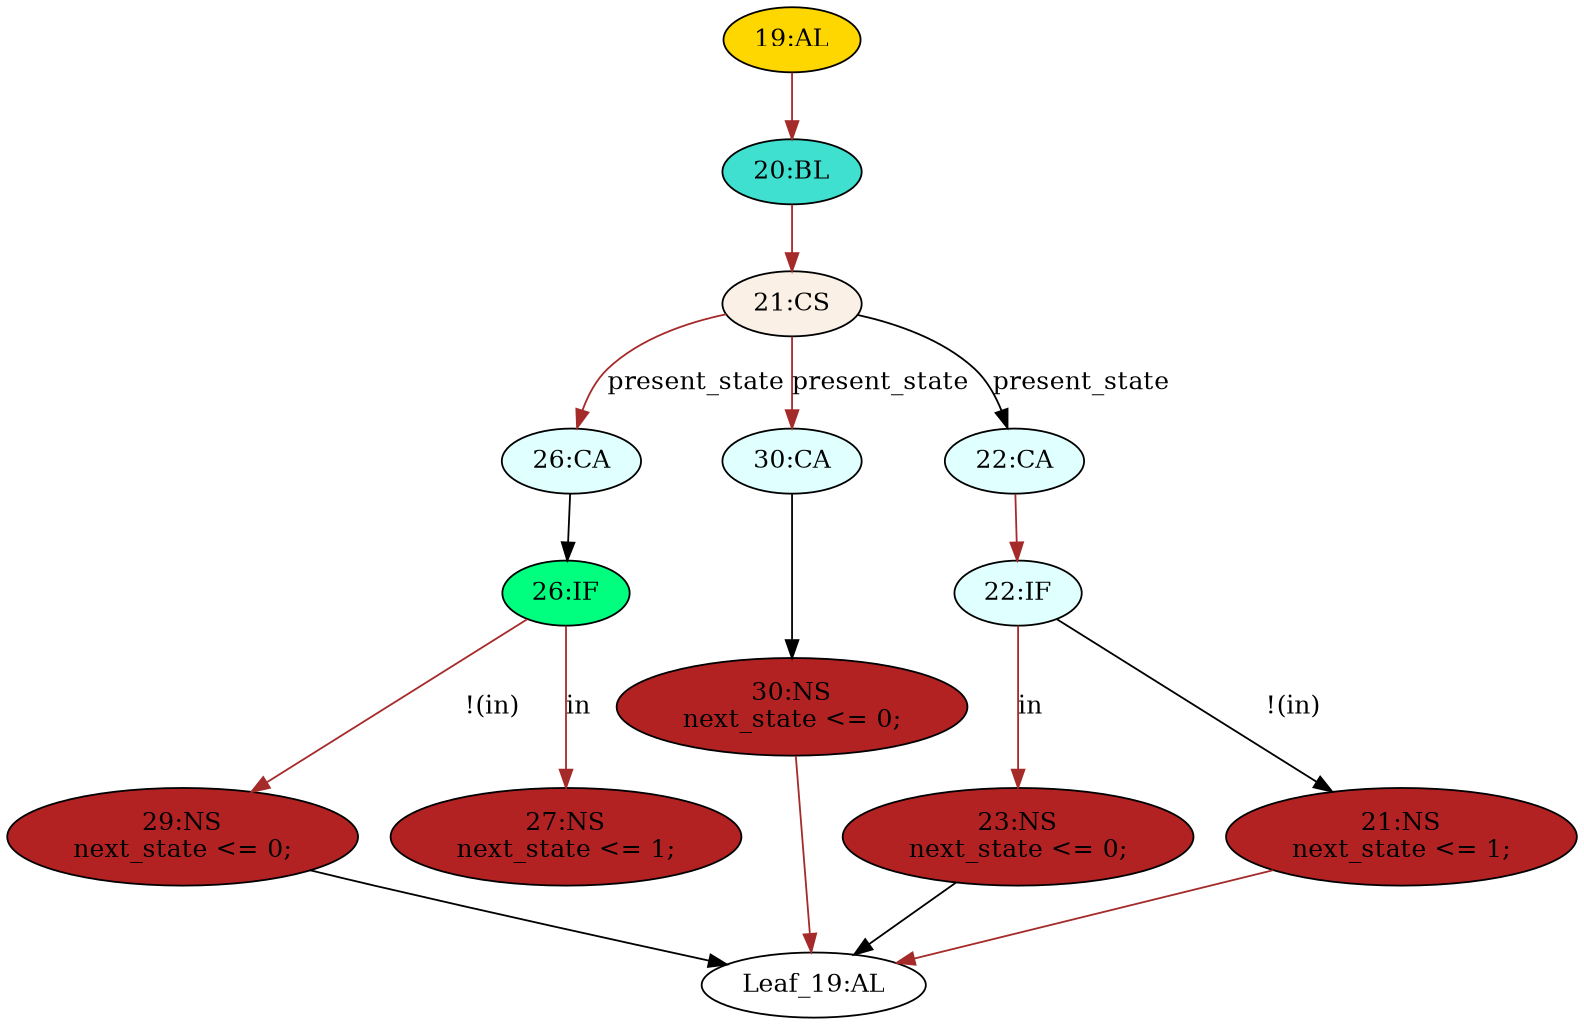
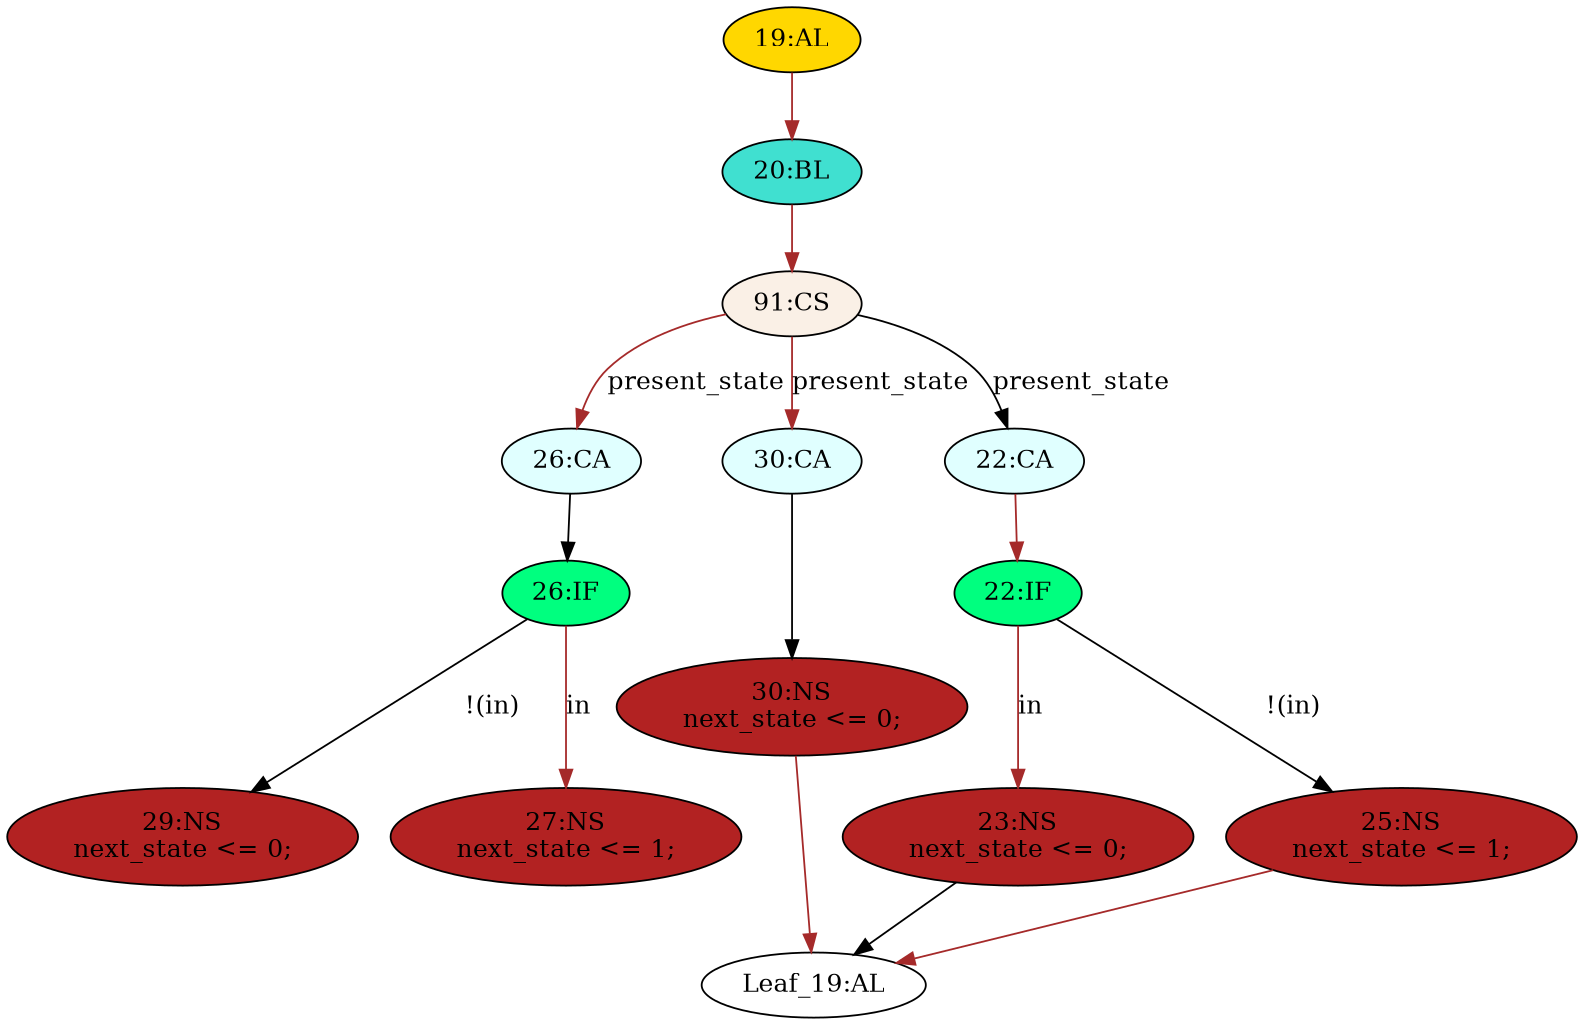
(792, 304) -> (792, 304)
(1018, 593) -> (1018, 593)
(397, 701) -> (397, 701)
(1401, 837) -> (1401, 837)
(509, 917) -> none
